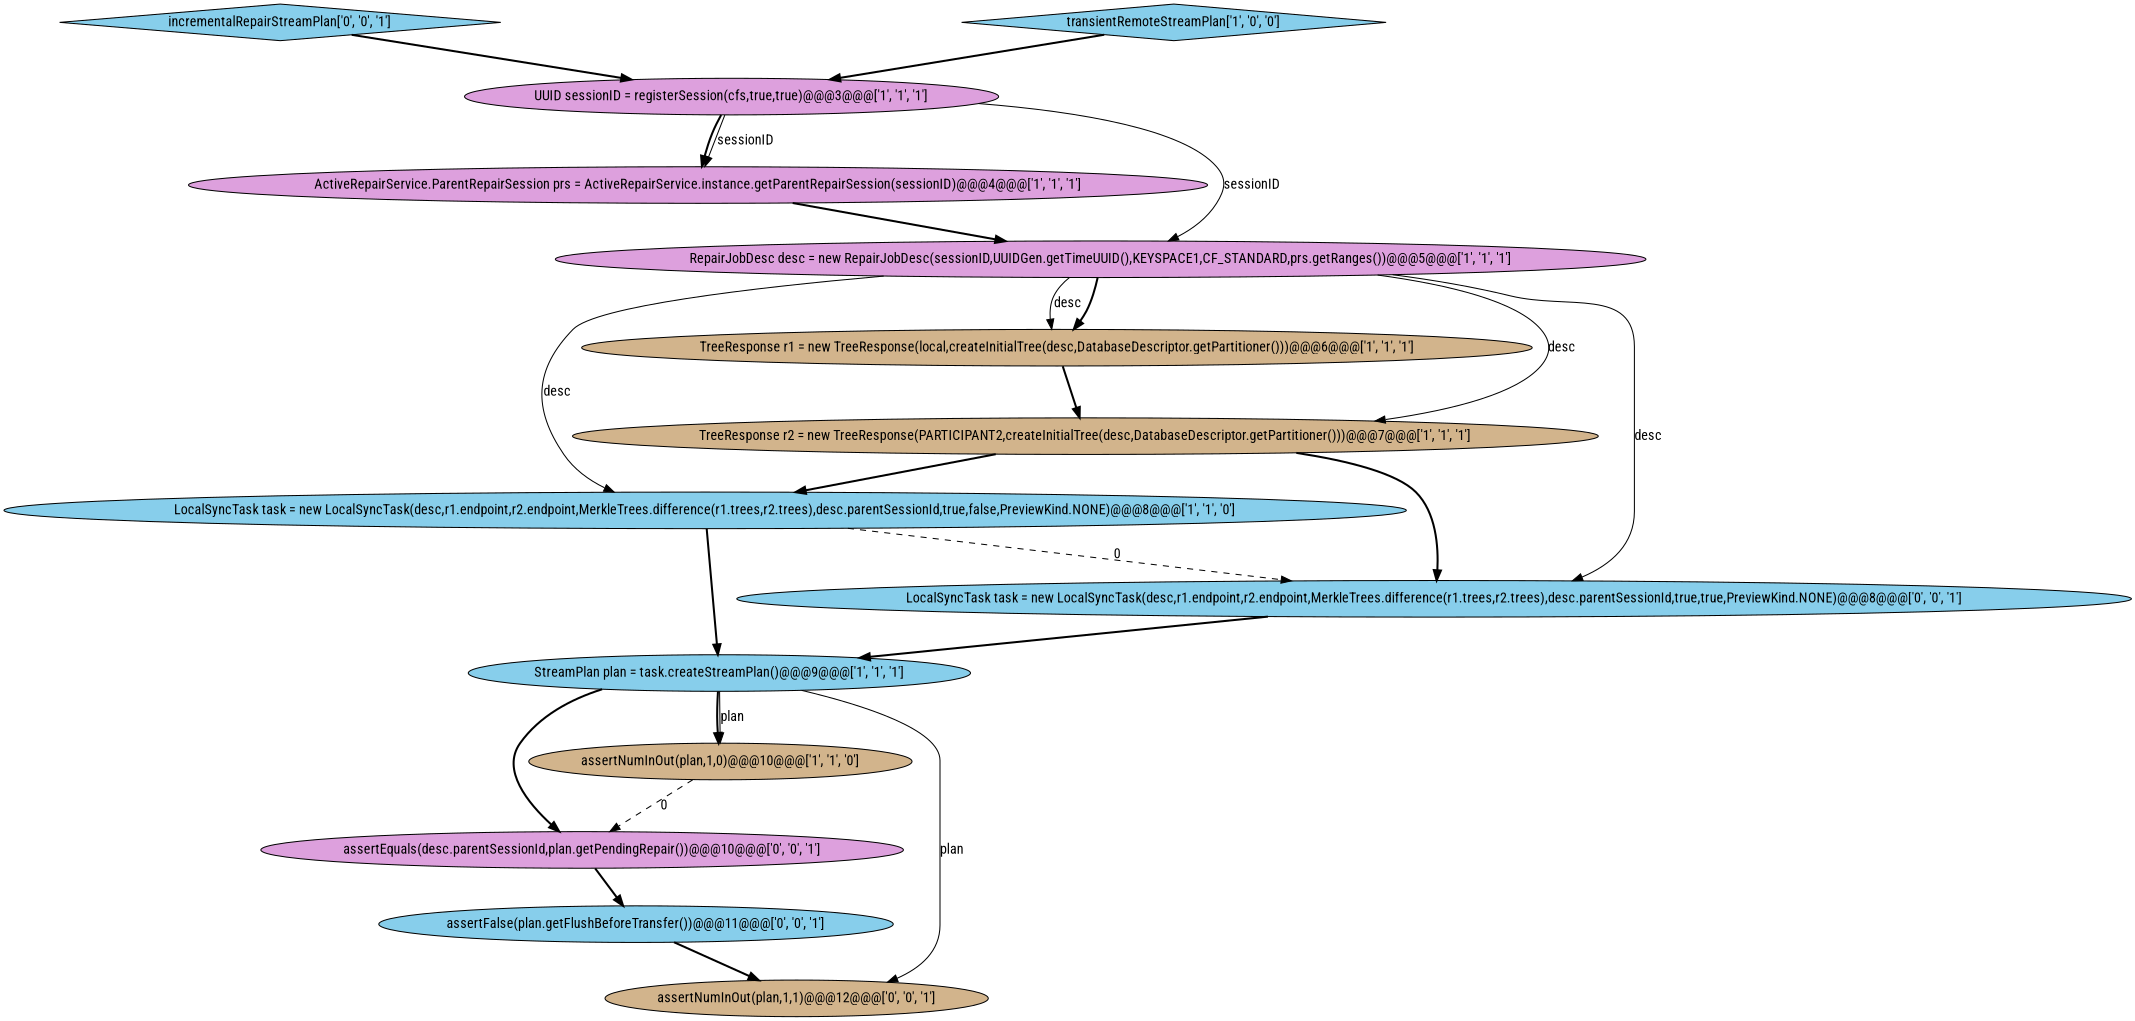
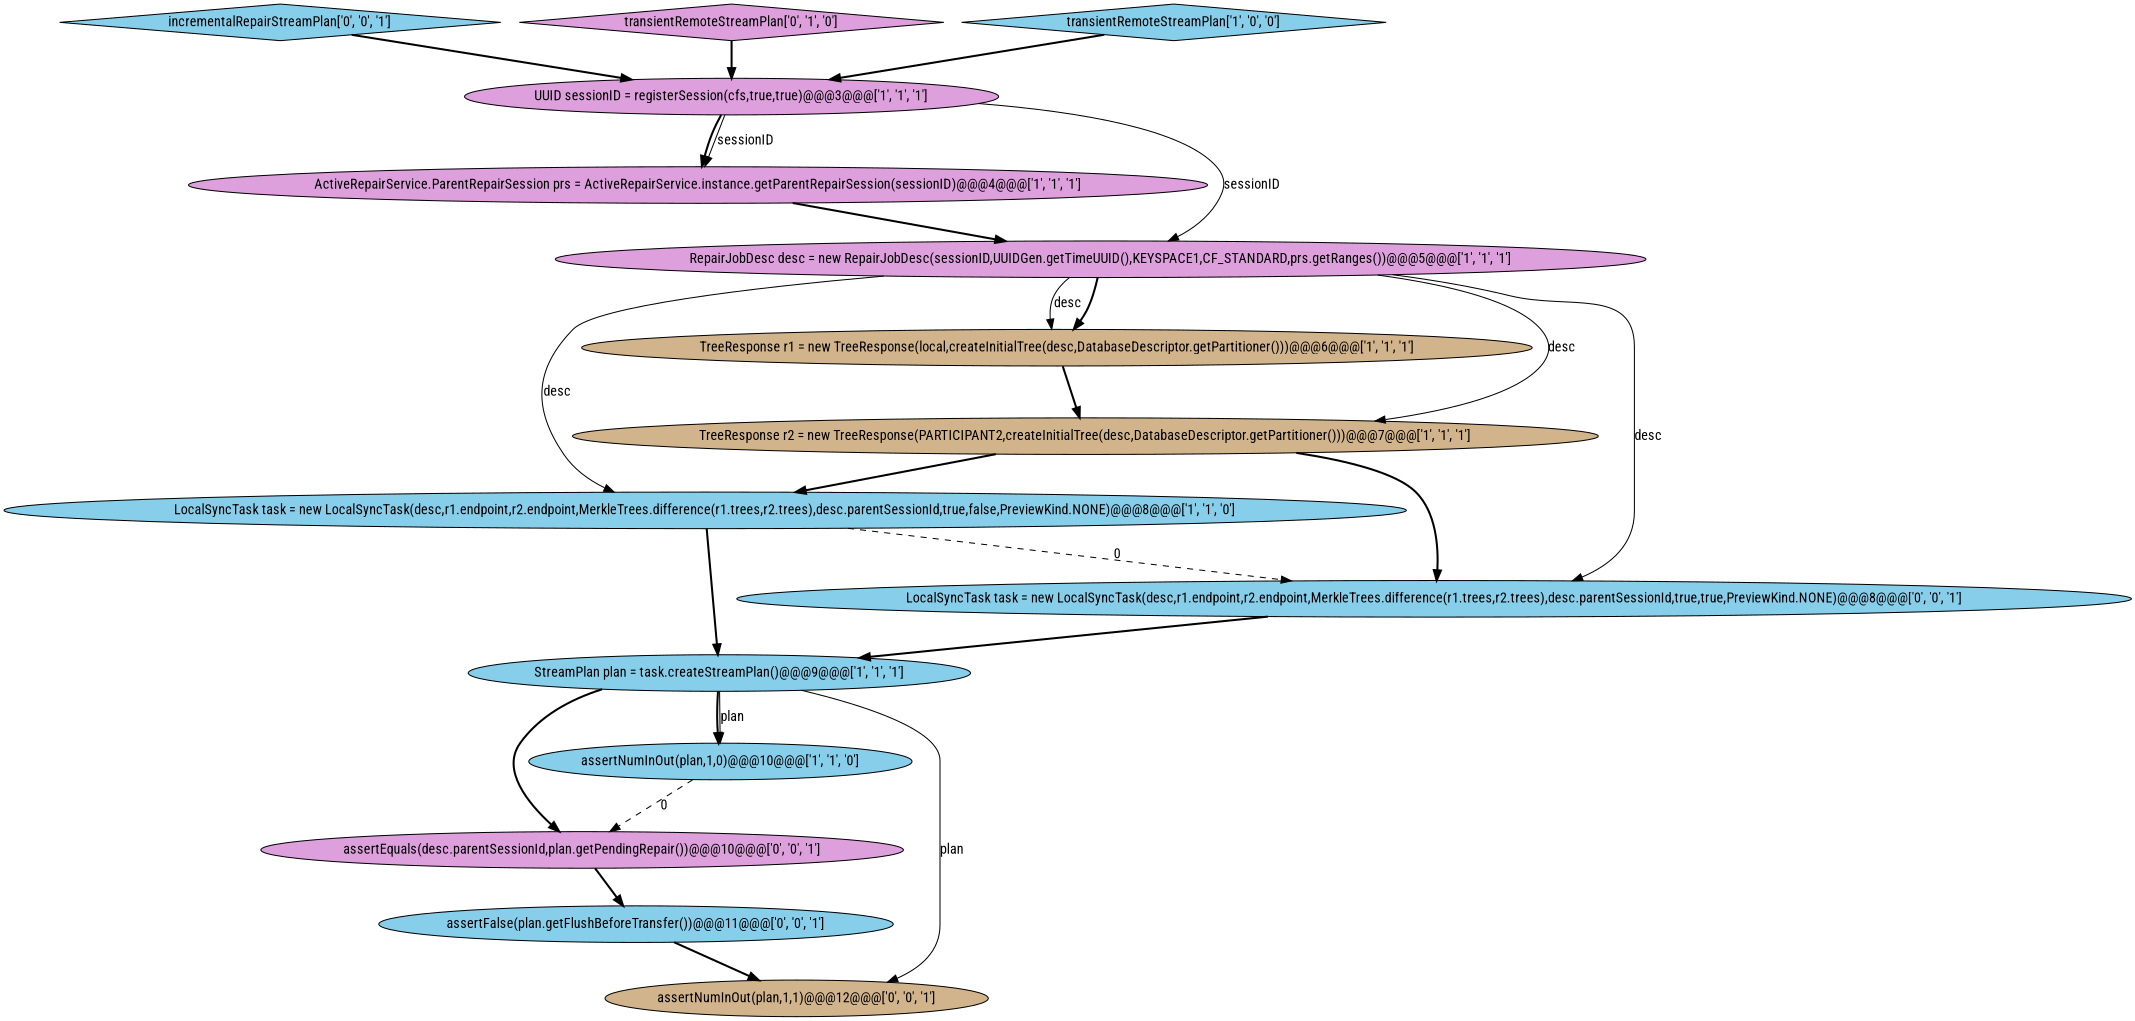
none -> (732, 22)
(720, 761) -> (720, 761)
